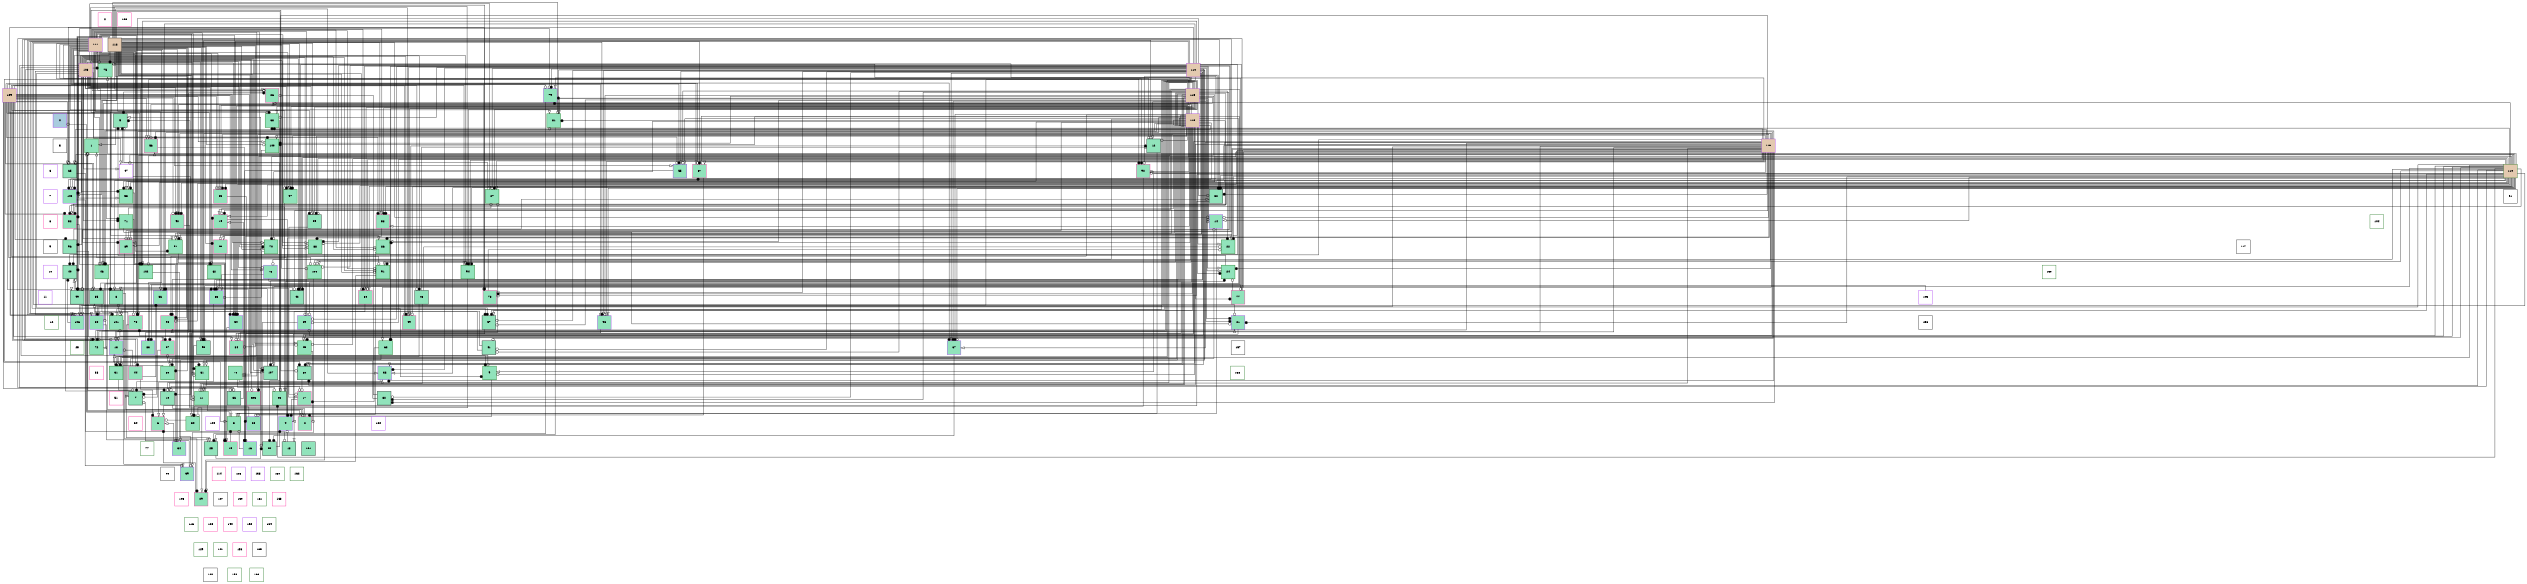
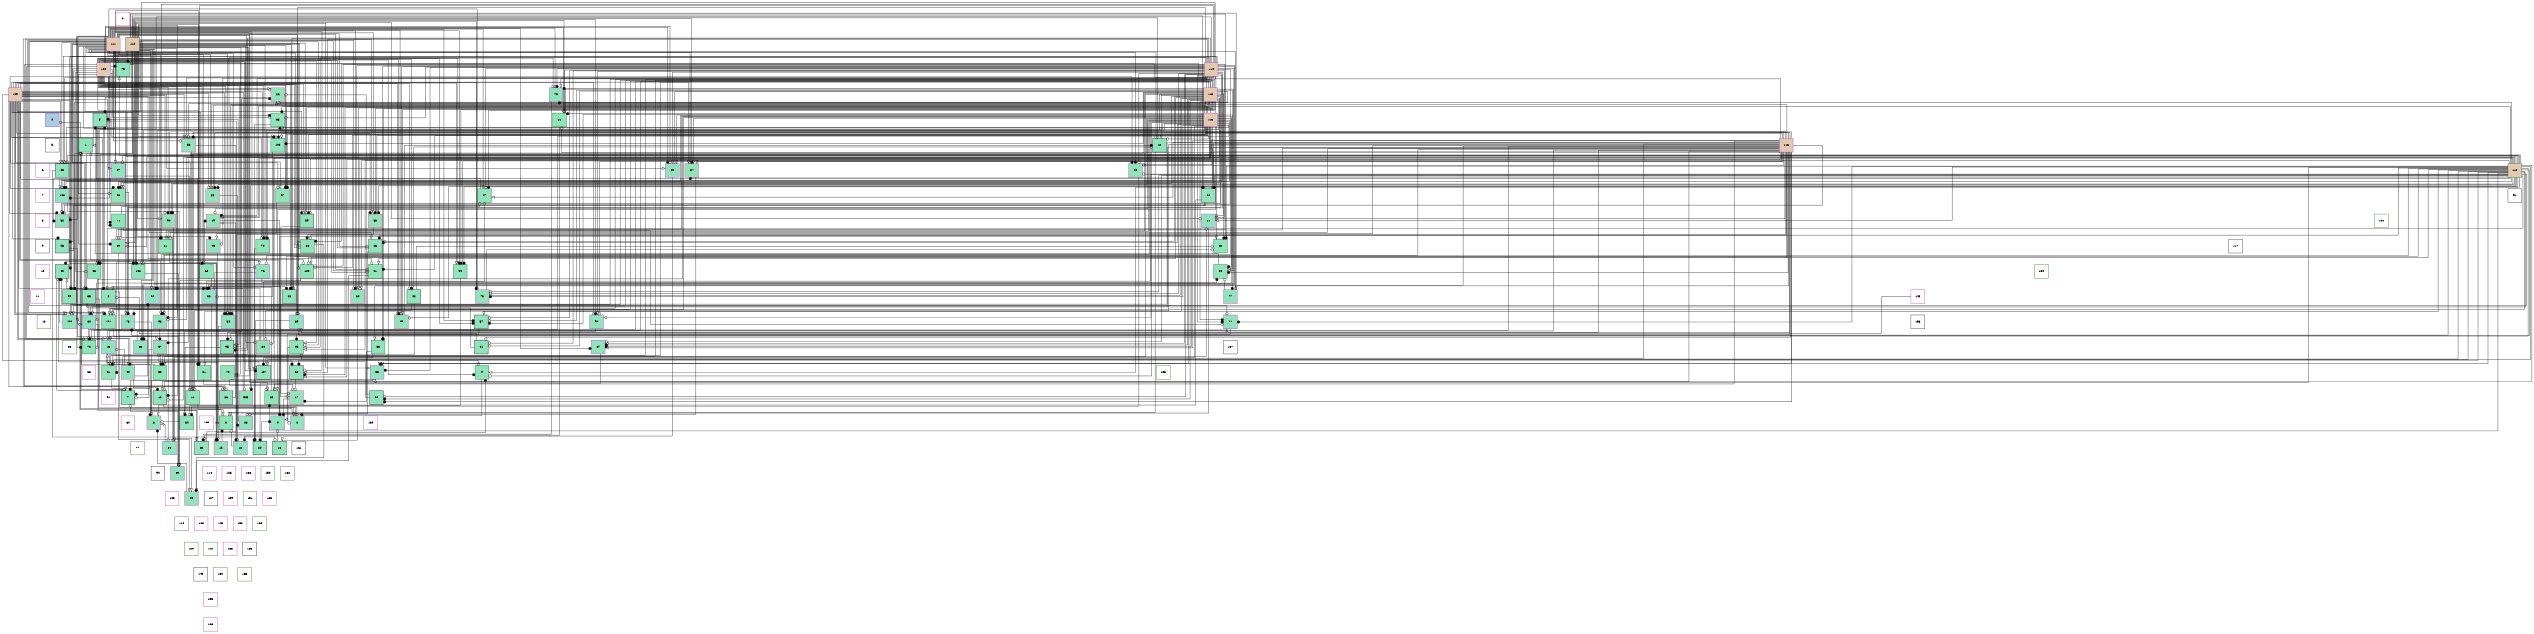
(161, 90) -> (113, 141)
(727, 96) -> (946, 295)
(126, 171) -> (118, 170)
(155, 236) -> (149, 214)
(125, 408) -> (118, 414)
(308, 449) -> (299, 448)
none -> (210, 599)
